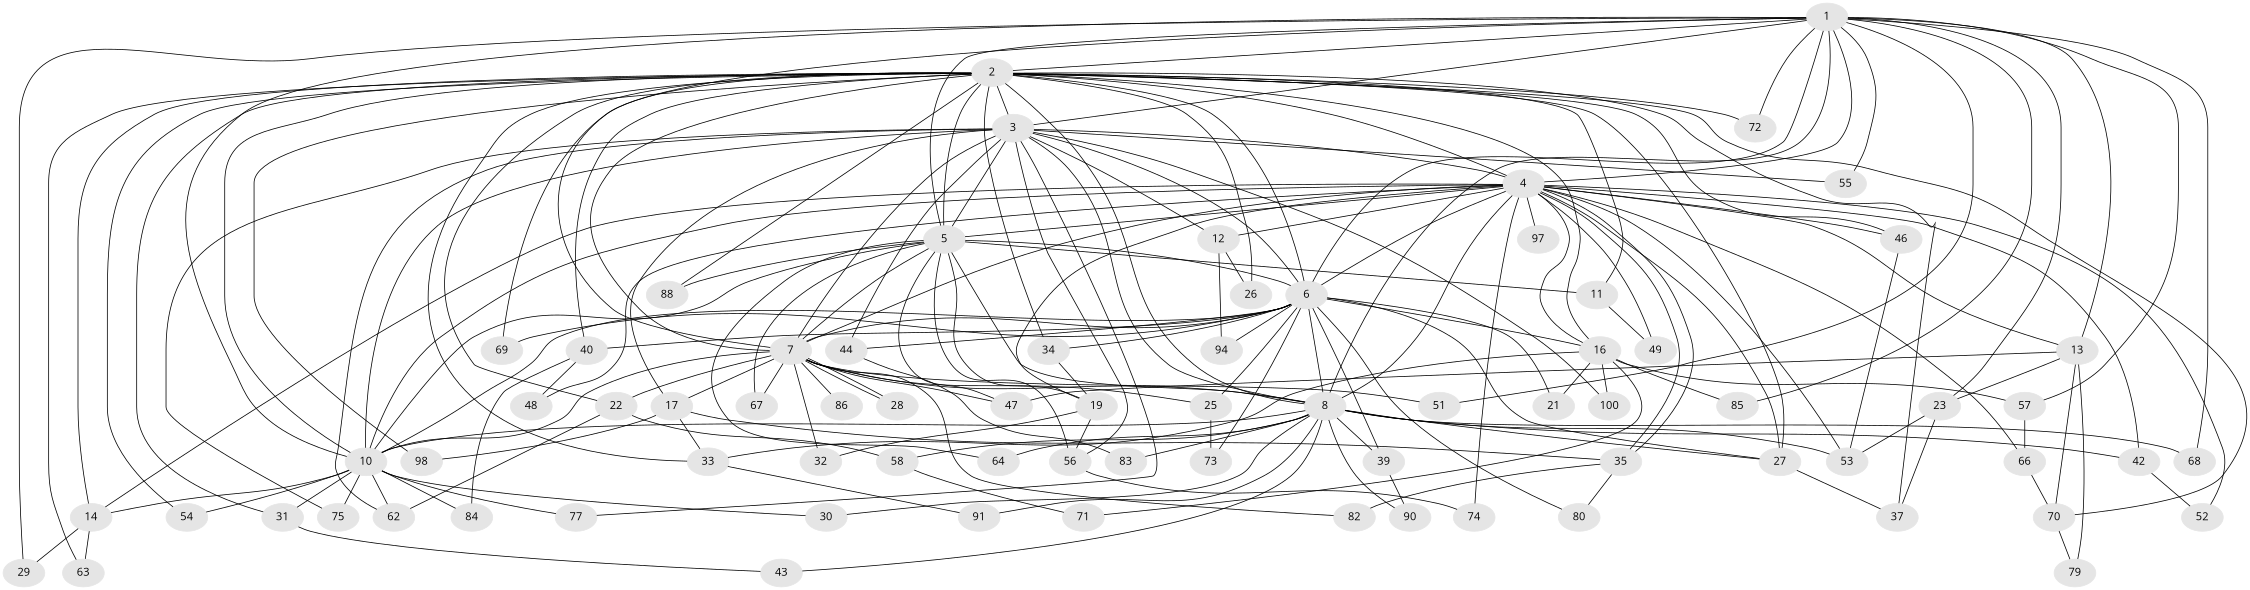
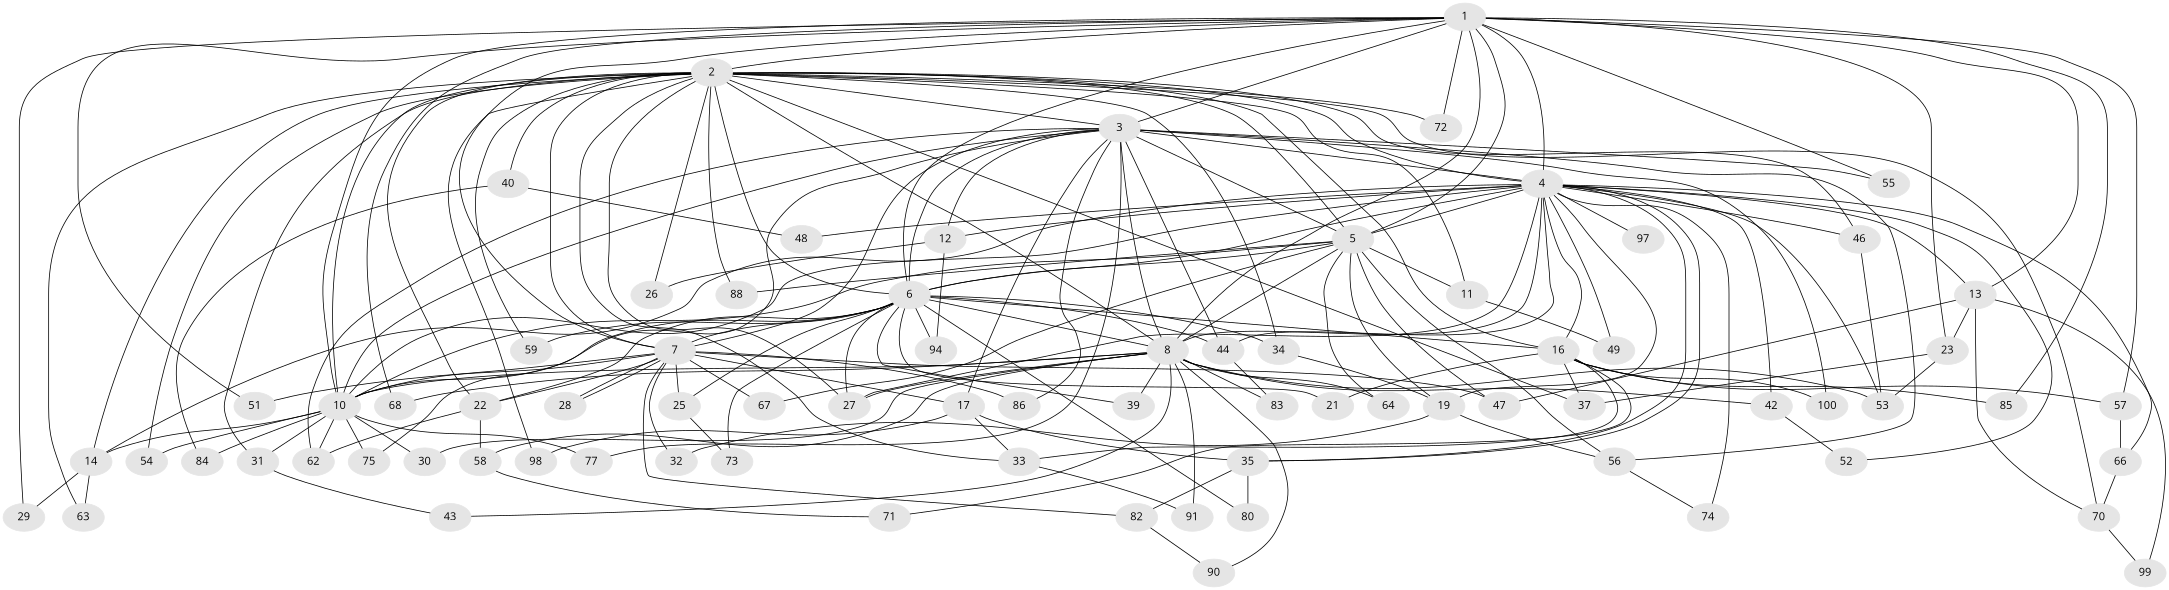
(1128, 227) -> (1496, 331)
(863, 290) -> none
none -> (1060, 292)
(916, 333) -> (632, 348)
(502, 351) -> (531, 351)
(1055, 388) -> none
(1397, 489) -> (1175, 545)
(1839, 490) -> (1572, 379)
(2075, 573) -> (2145, 573)
